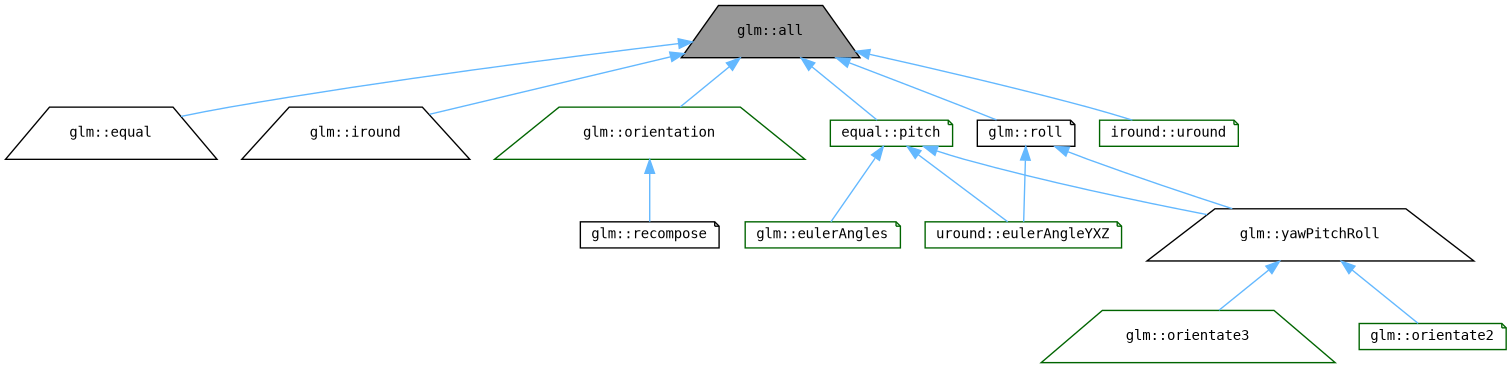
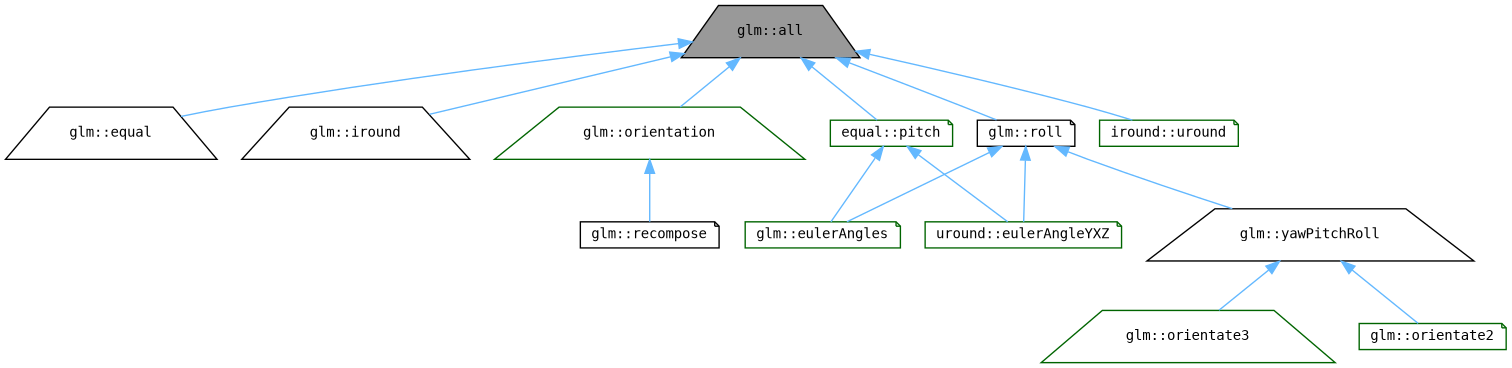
(1071, 186) -> none
none -> (918, 187)
